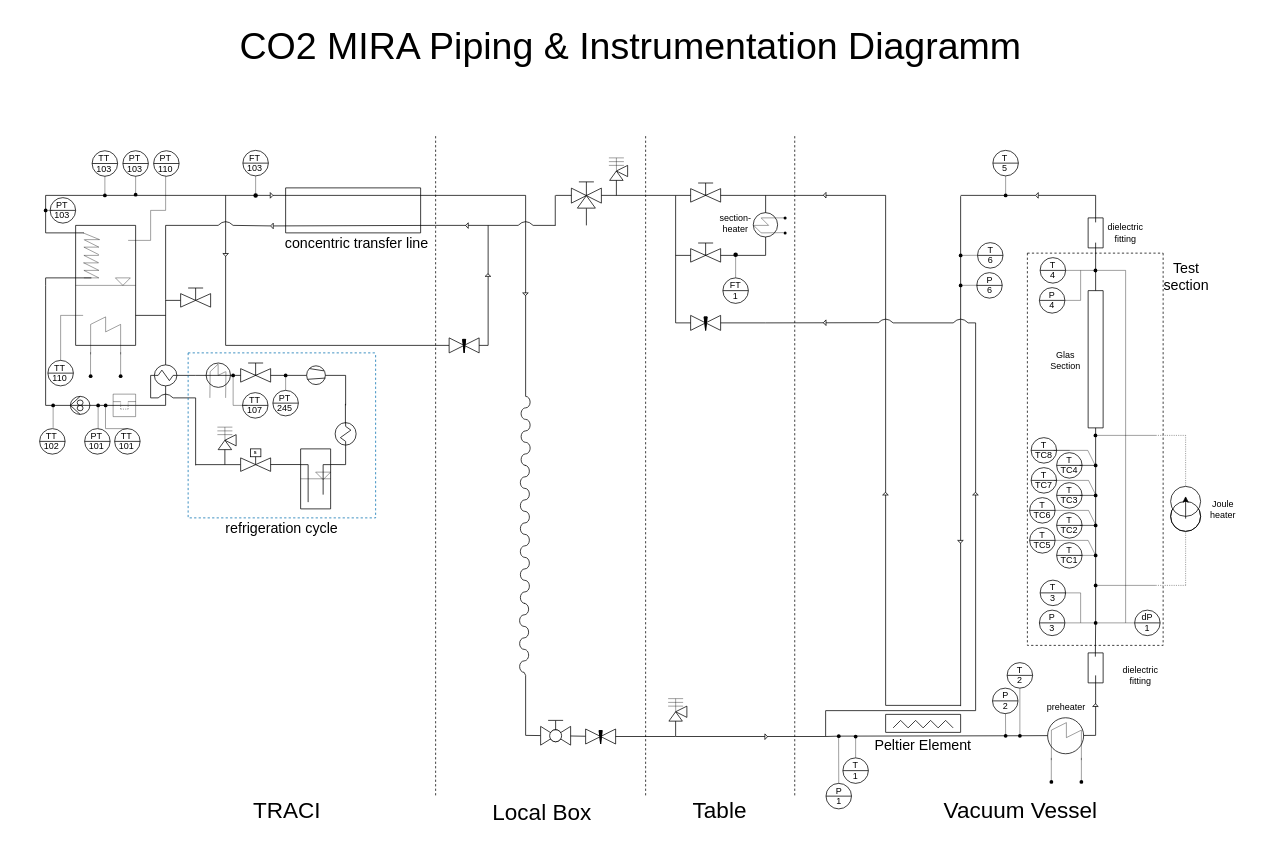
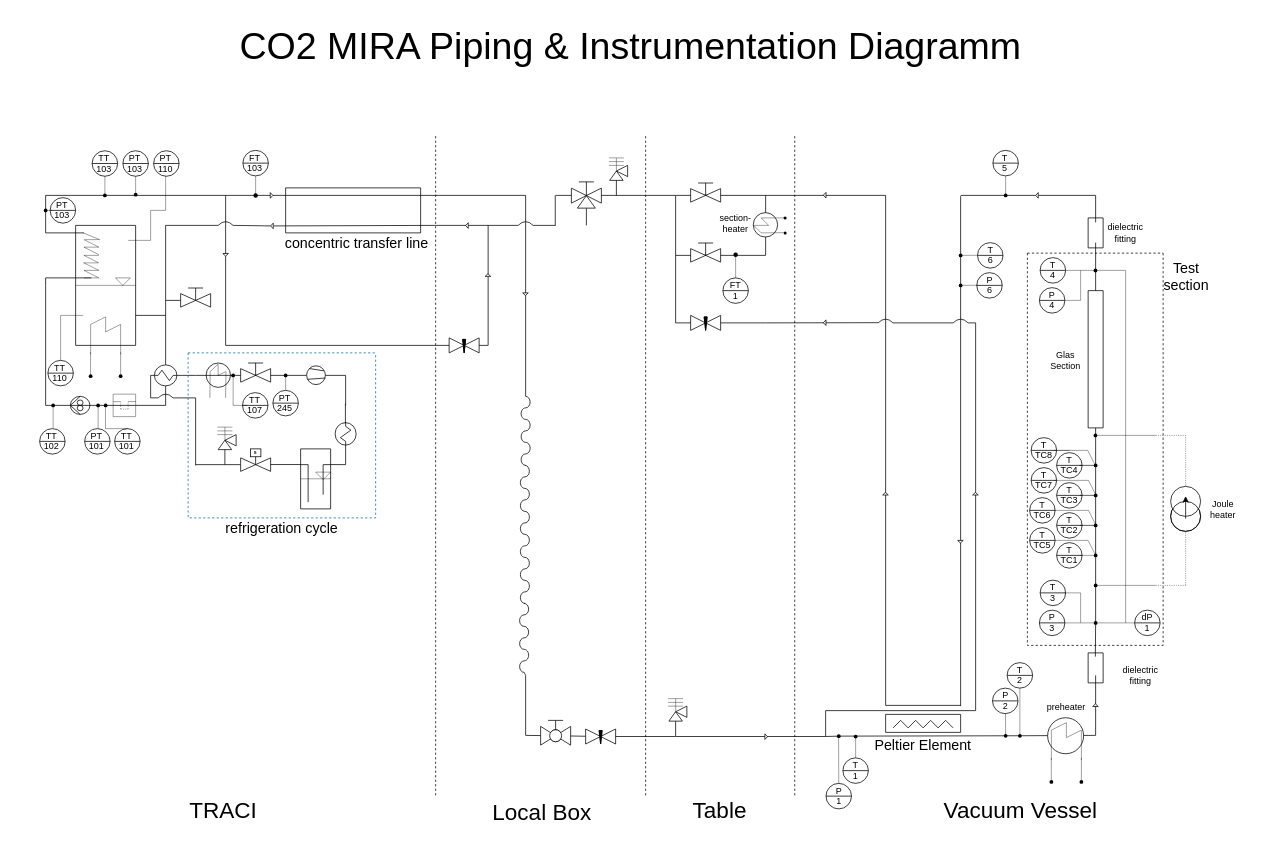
(287, 810) -> (223, 810)
